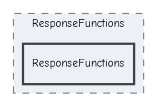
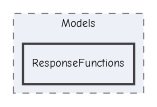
(79, 24) -> (79, 24)
